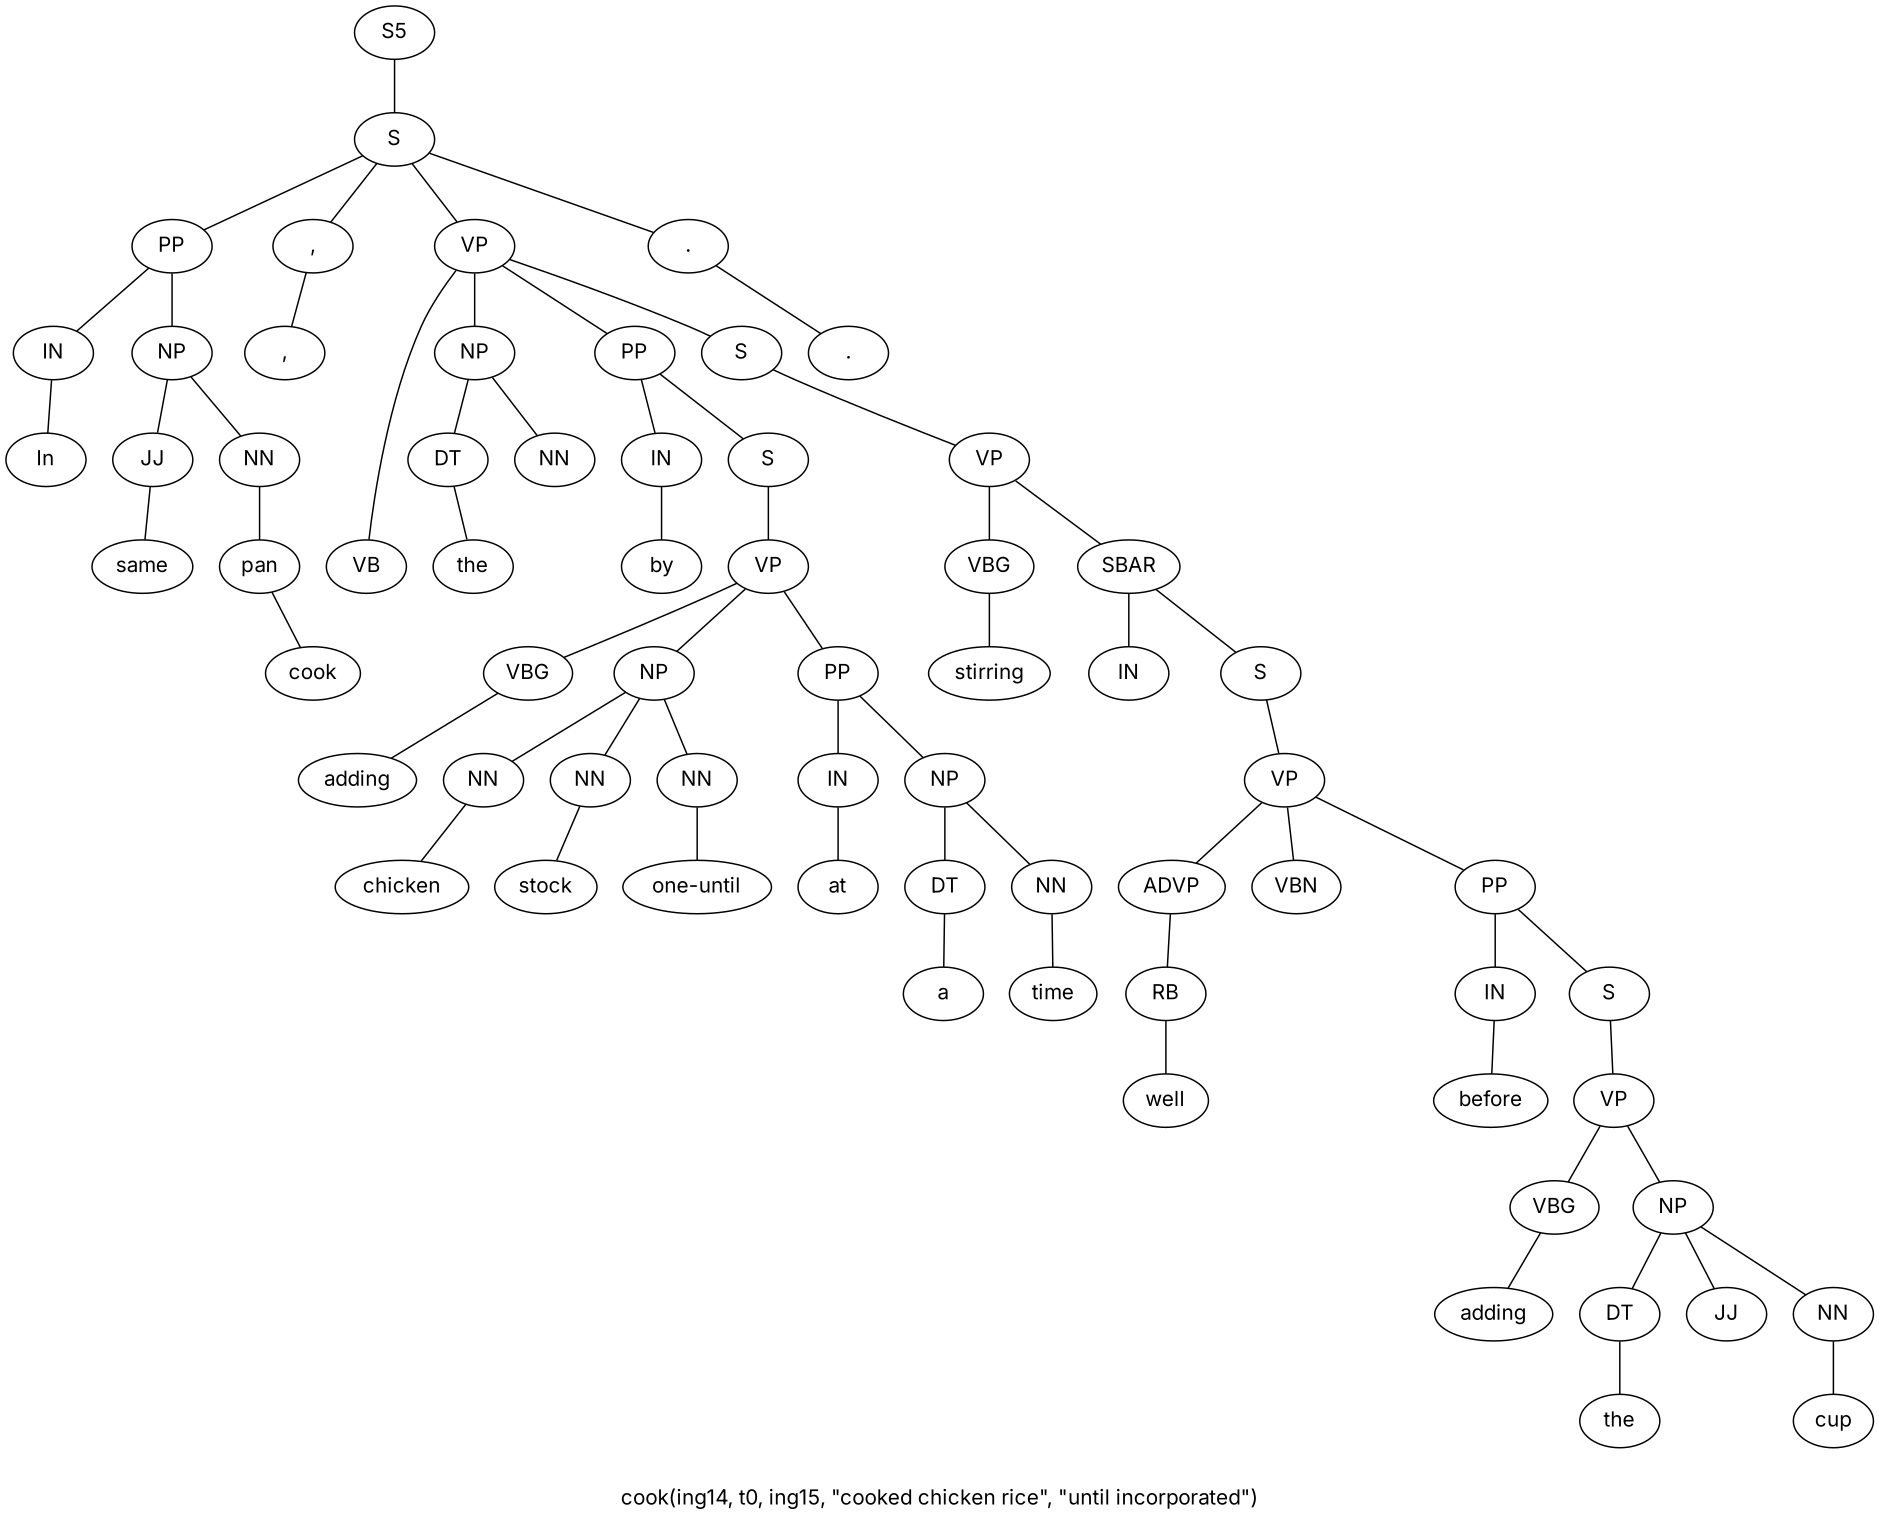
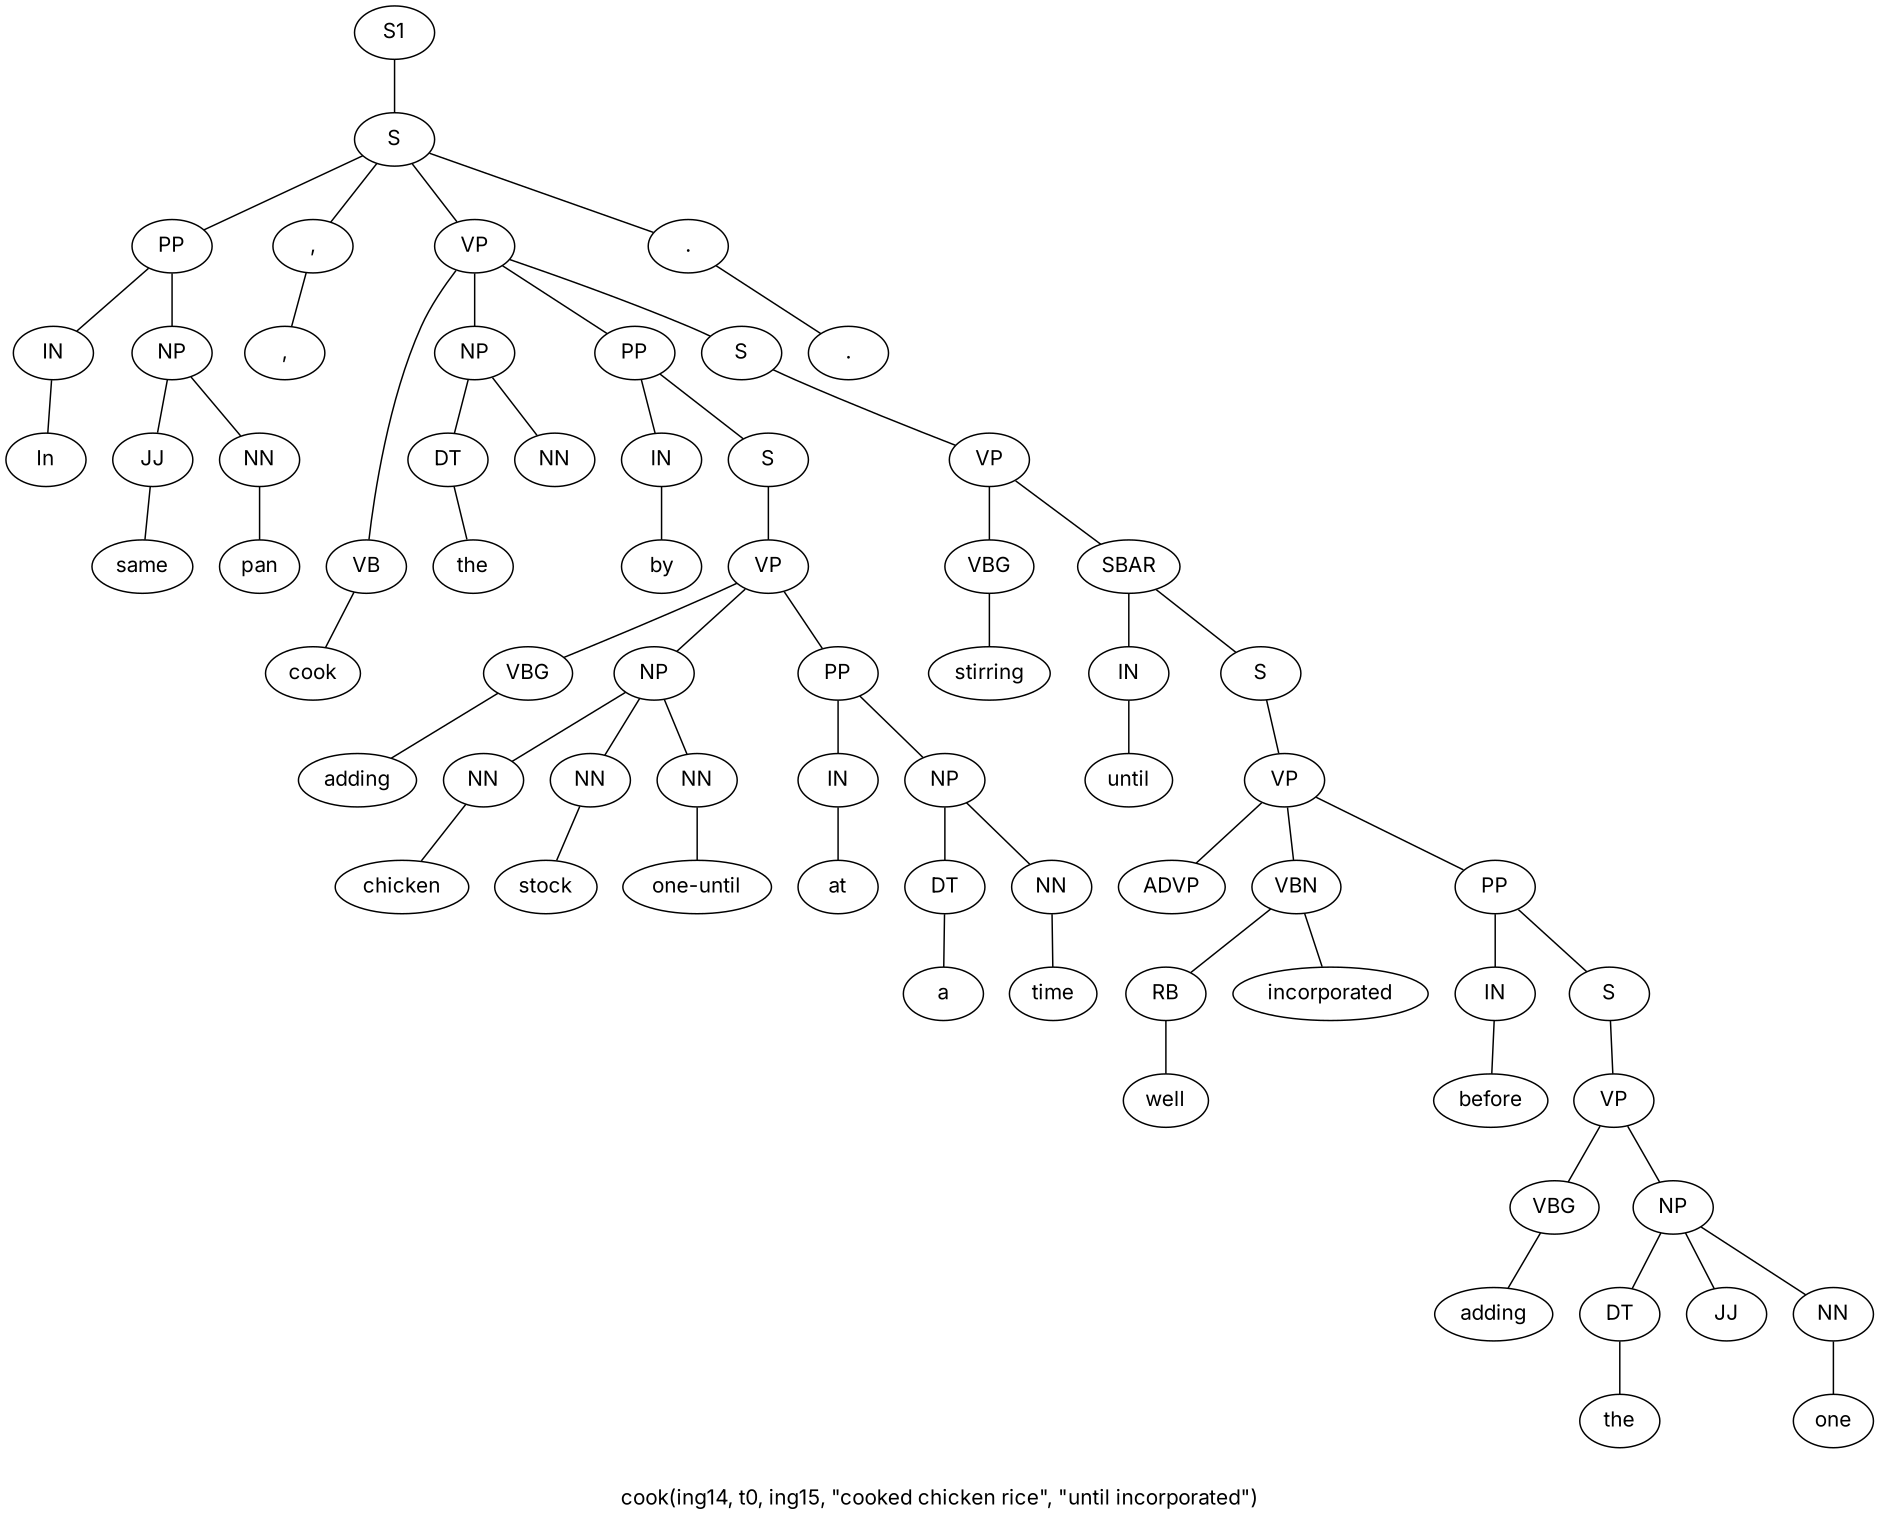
(395, 33) -> (395, 33)
(286, 620) -> (340, 620)
none -> (1129, 780)
(1169, 941) -> (1231, 941)
none -> (1331, 994)
(1833, 1421) -> (1833, 1421)
